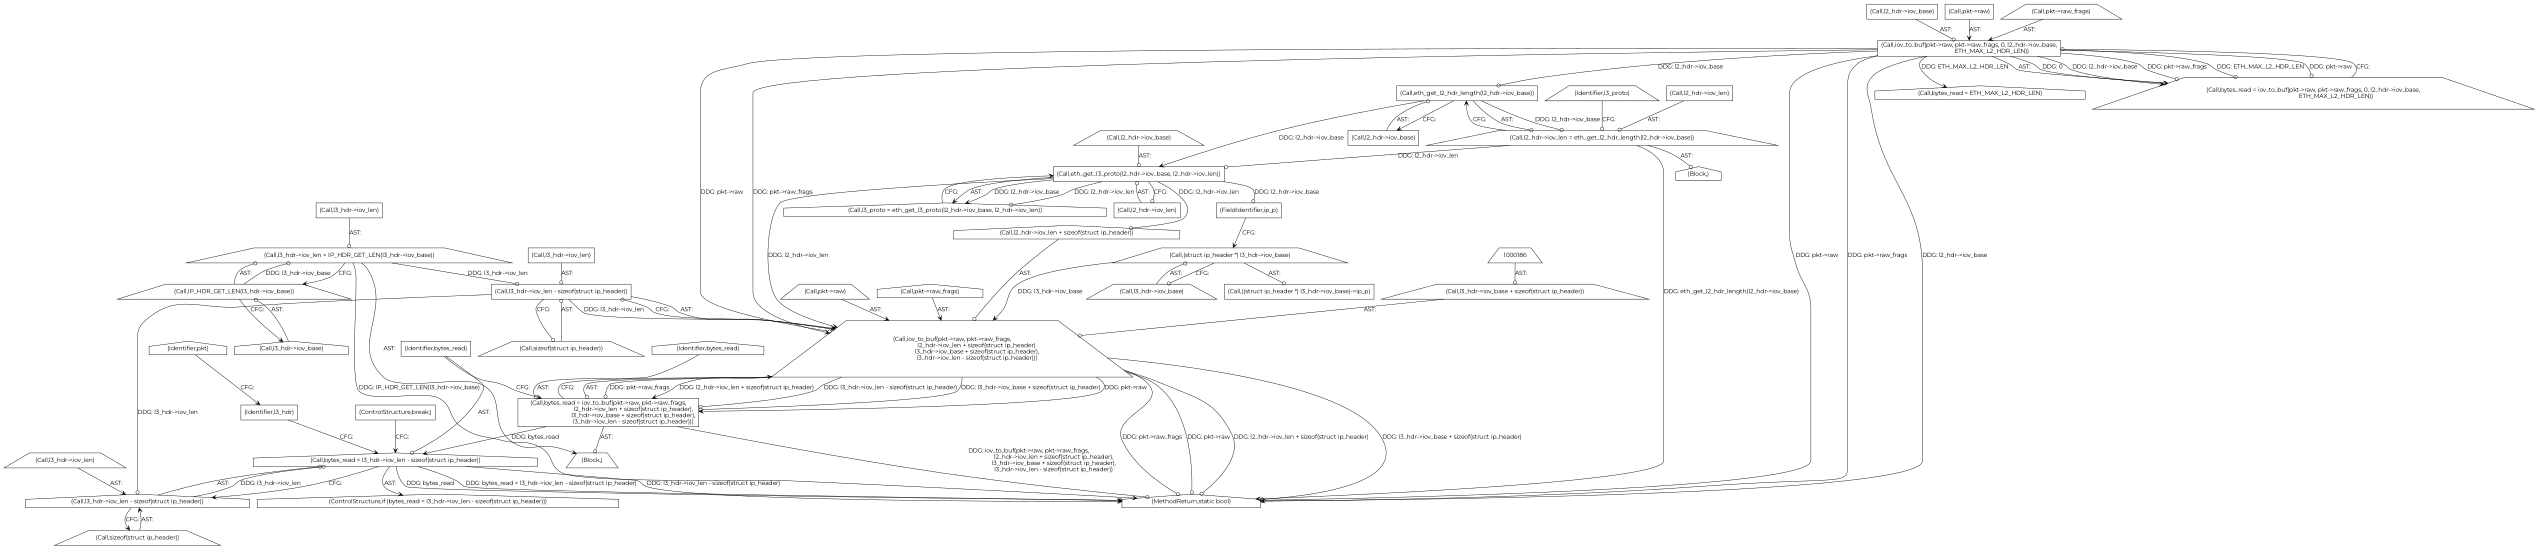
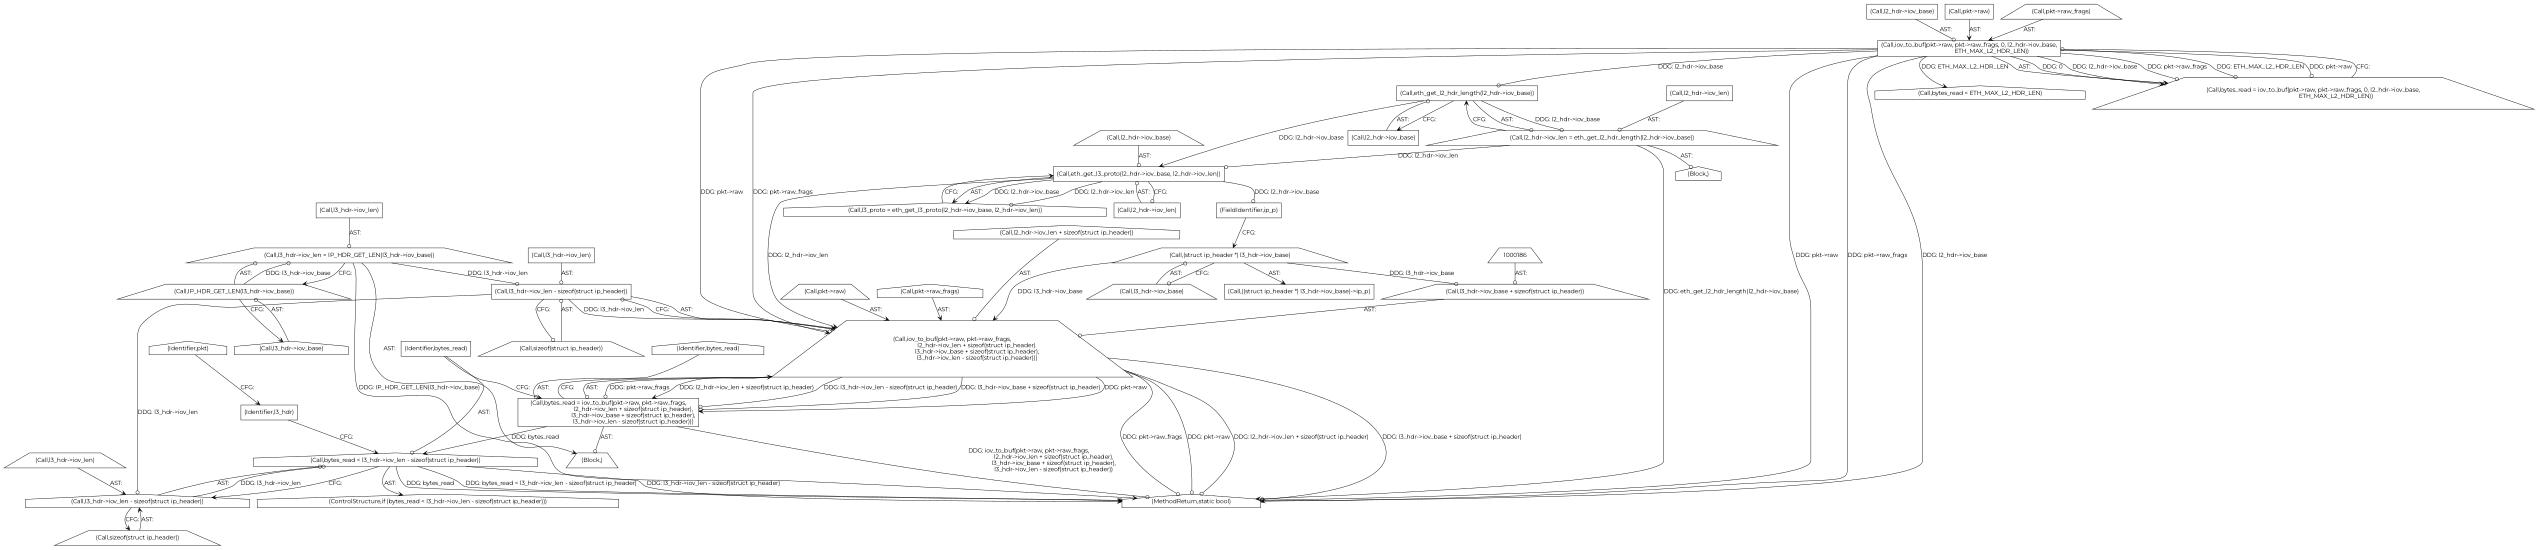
(1602, 93) -> none
(1184, 218) -> none
(1263, 273) -> (1263, 273)
none -> (1371, 273)
(395, 412) -> none
